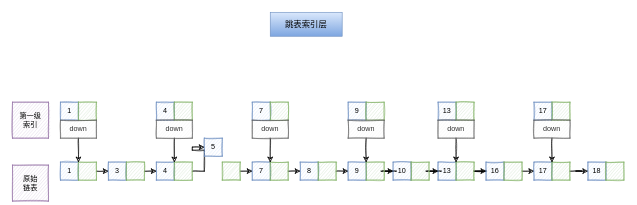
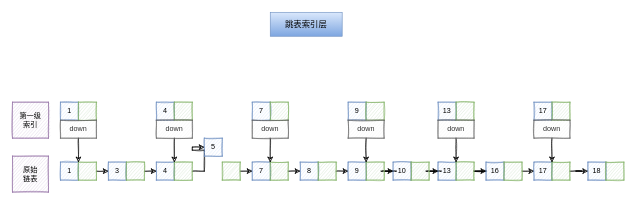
(30, 183) -> (30, 174)
